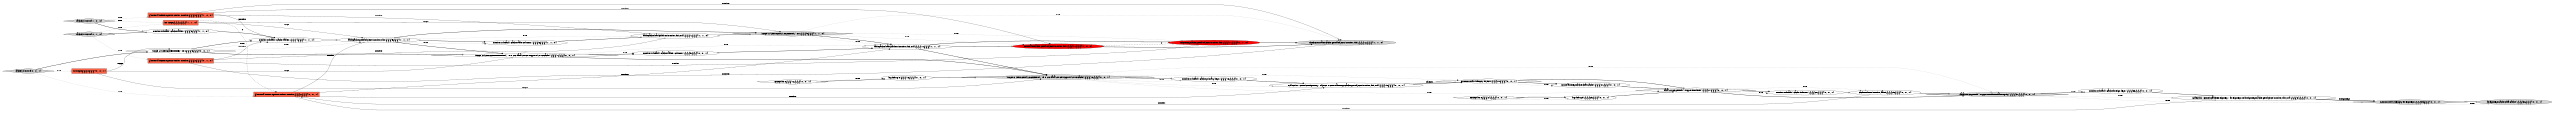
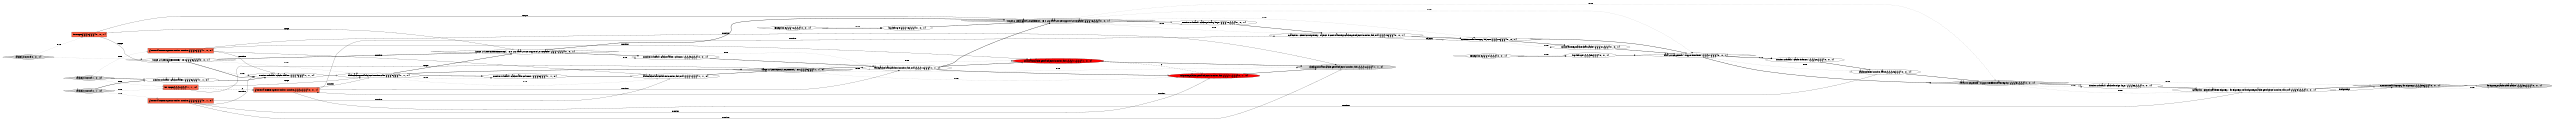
(91, 58) -> (95, 58)
(142, 95) -> none
